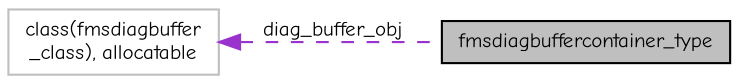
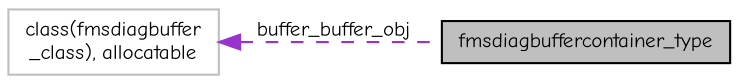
(330, 31) -> (330, 31)
